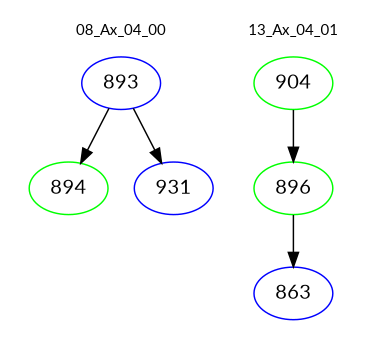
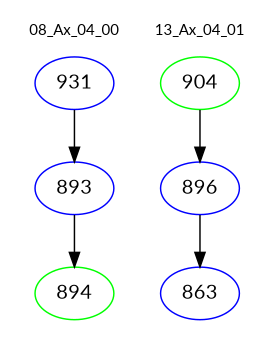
(144, 129) -> (74, 129)
(293, 188) -> (200, 188)
